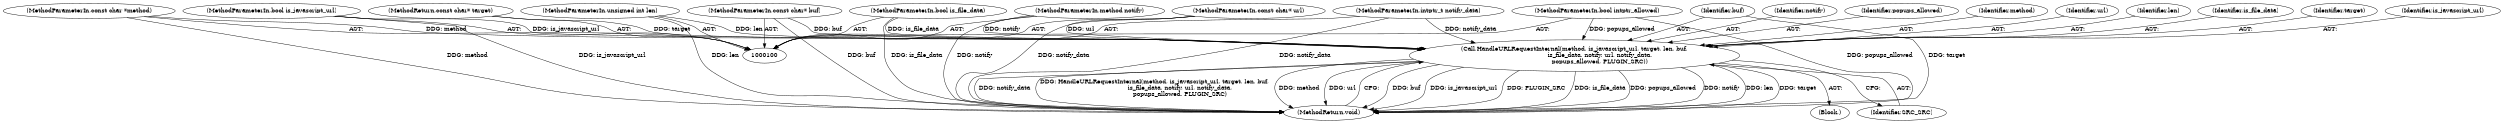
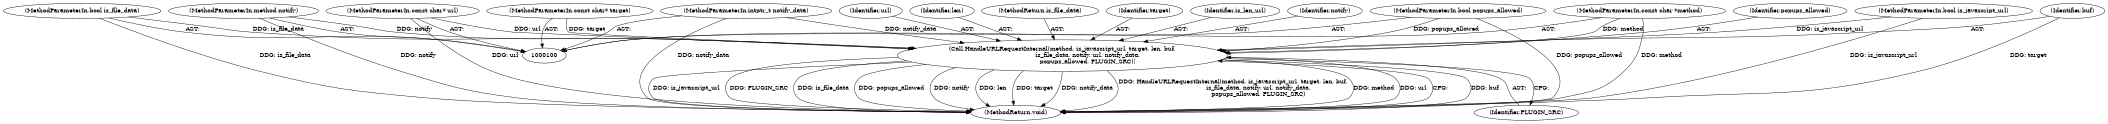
(441, 11) -> (570, 11)
(600, 11) -> none
(765, 11) -> none
(1597, 11) -> (1458, 11)
(2007, 11) -> none
(2246, 11) -> (1040, 11)
(2443, 11) -> (1235, 11)
(490, 30) -> none
(1064, 56) -> (505, 56)
(1830, 113) -> none
(1902, 113) -> (1526, 113)
